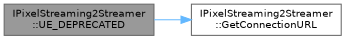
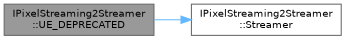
(266, 20) -> (266, 20)
